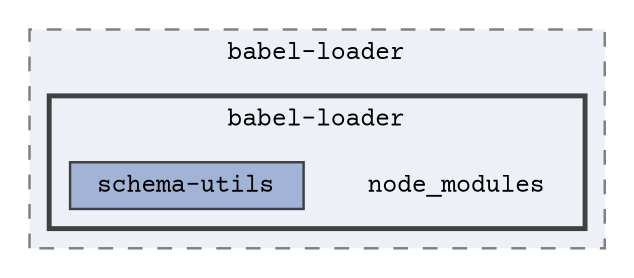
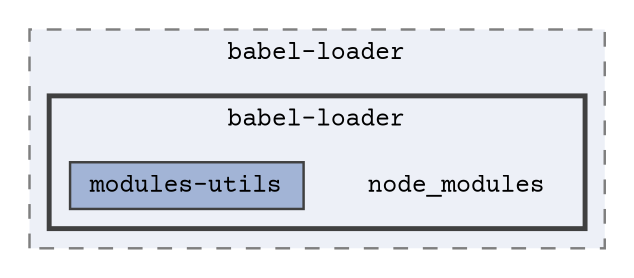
(187, 186) -> (187, 186)
